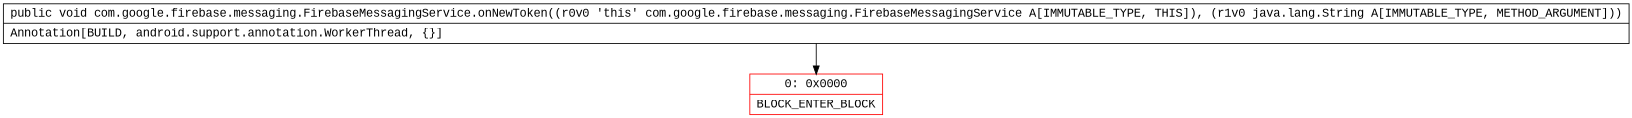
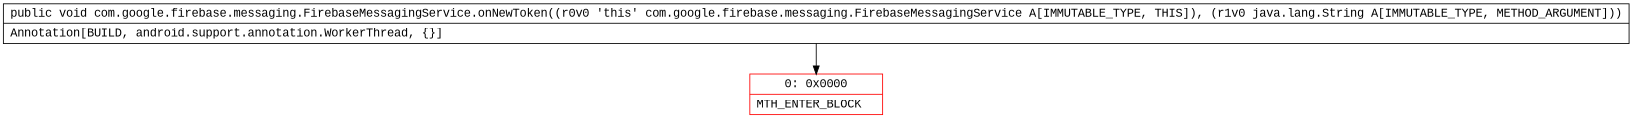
(816, 104) -> (809, 104)
